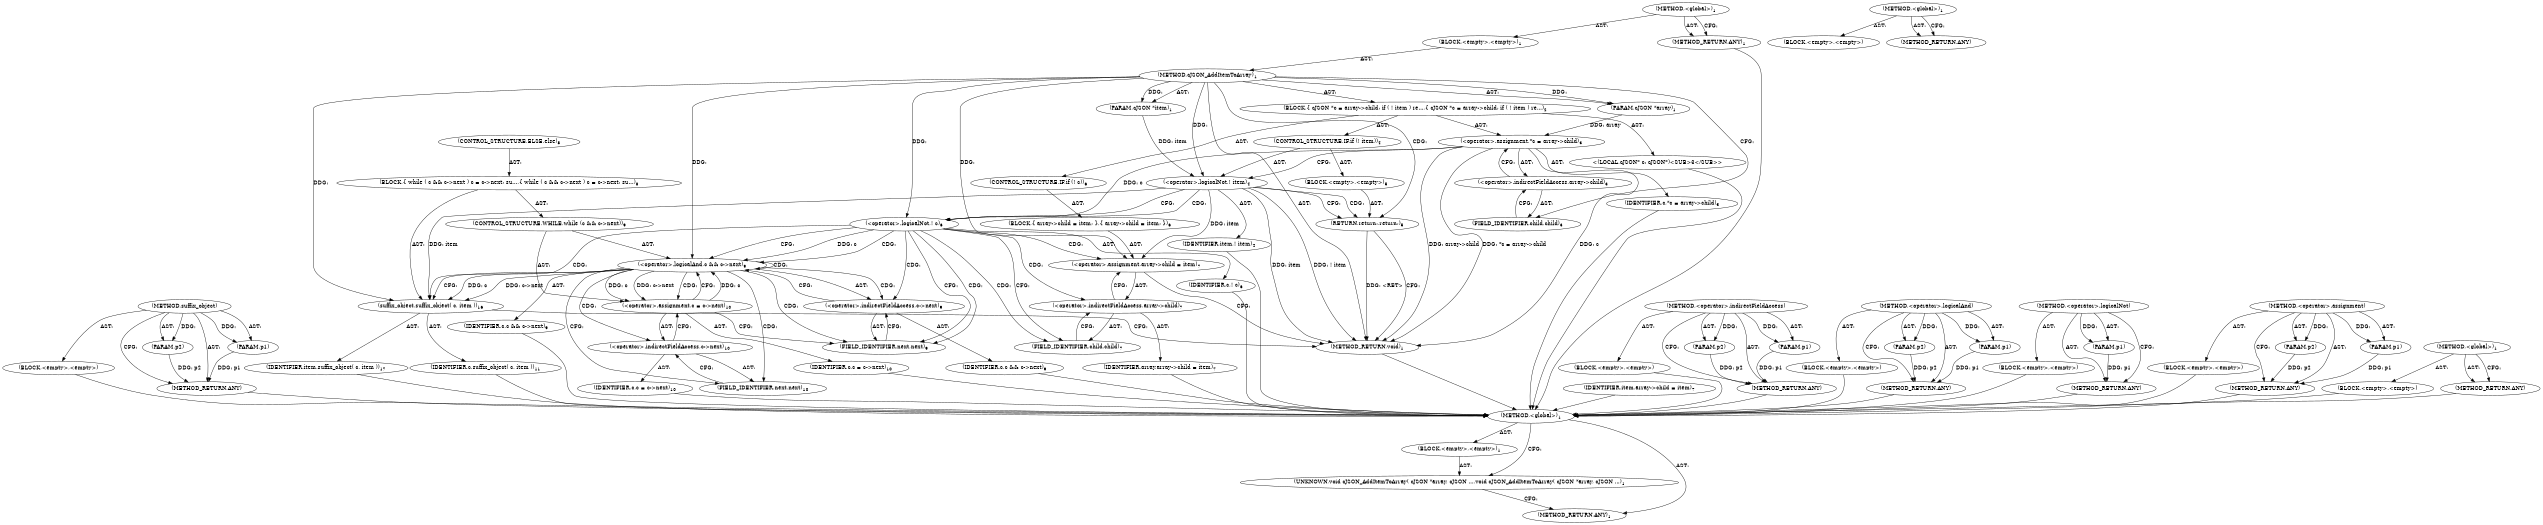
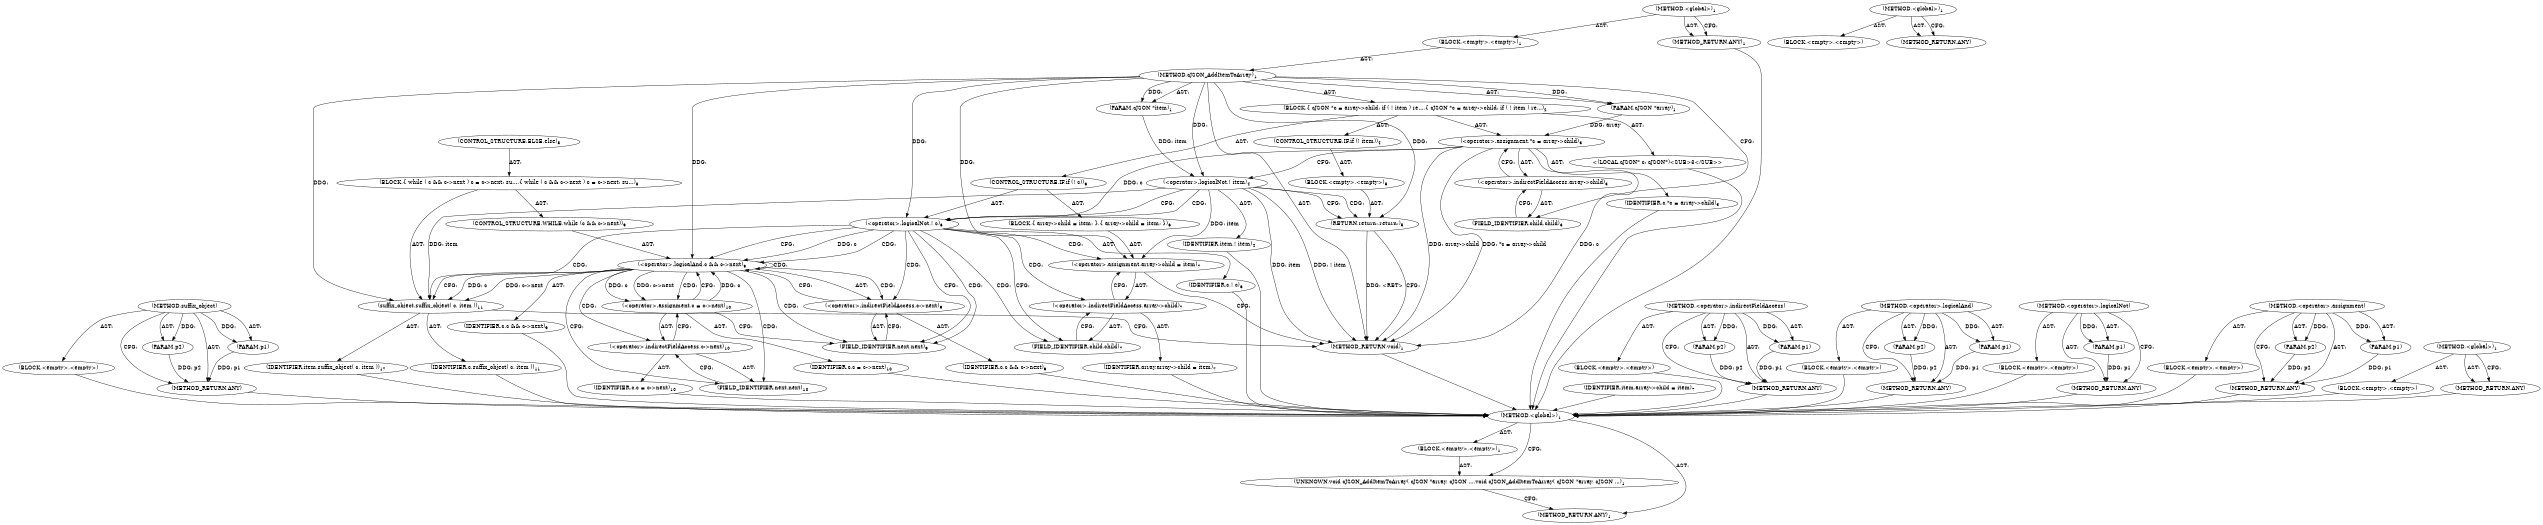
(1421, 142) -> (1421, 142)
(1260, 161) -> none
none -> (973, 203)
(550, 294) -> none
(481, 306) -> (481, 306)
